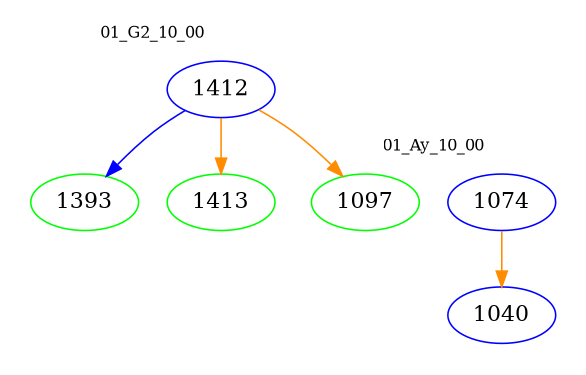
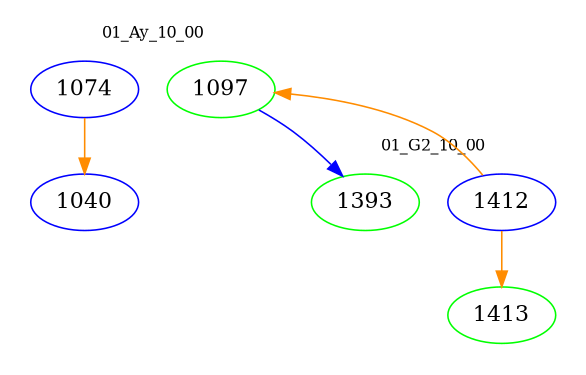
(149, 135) -> (309, 145)
